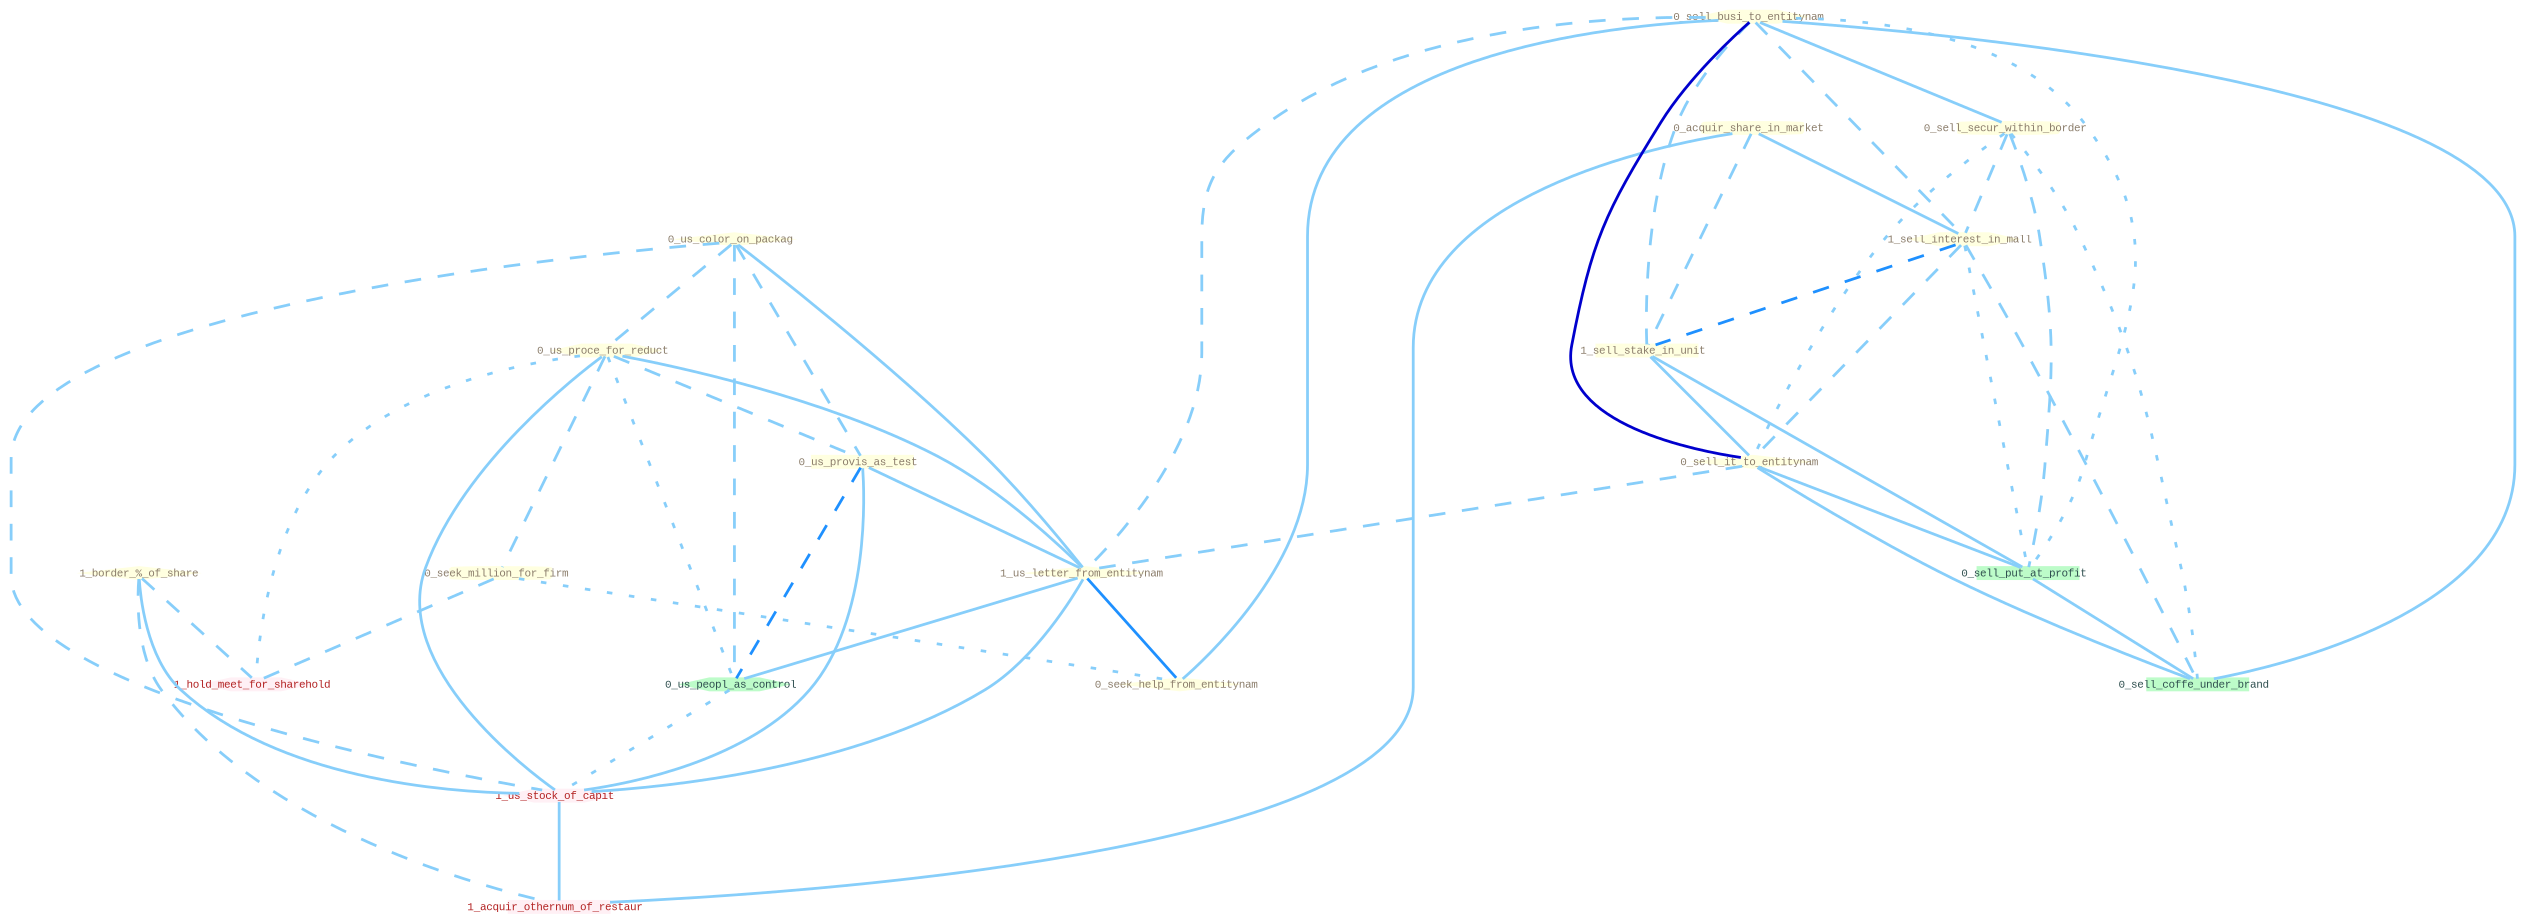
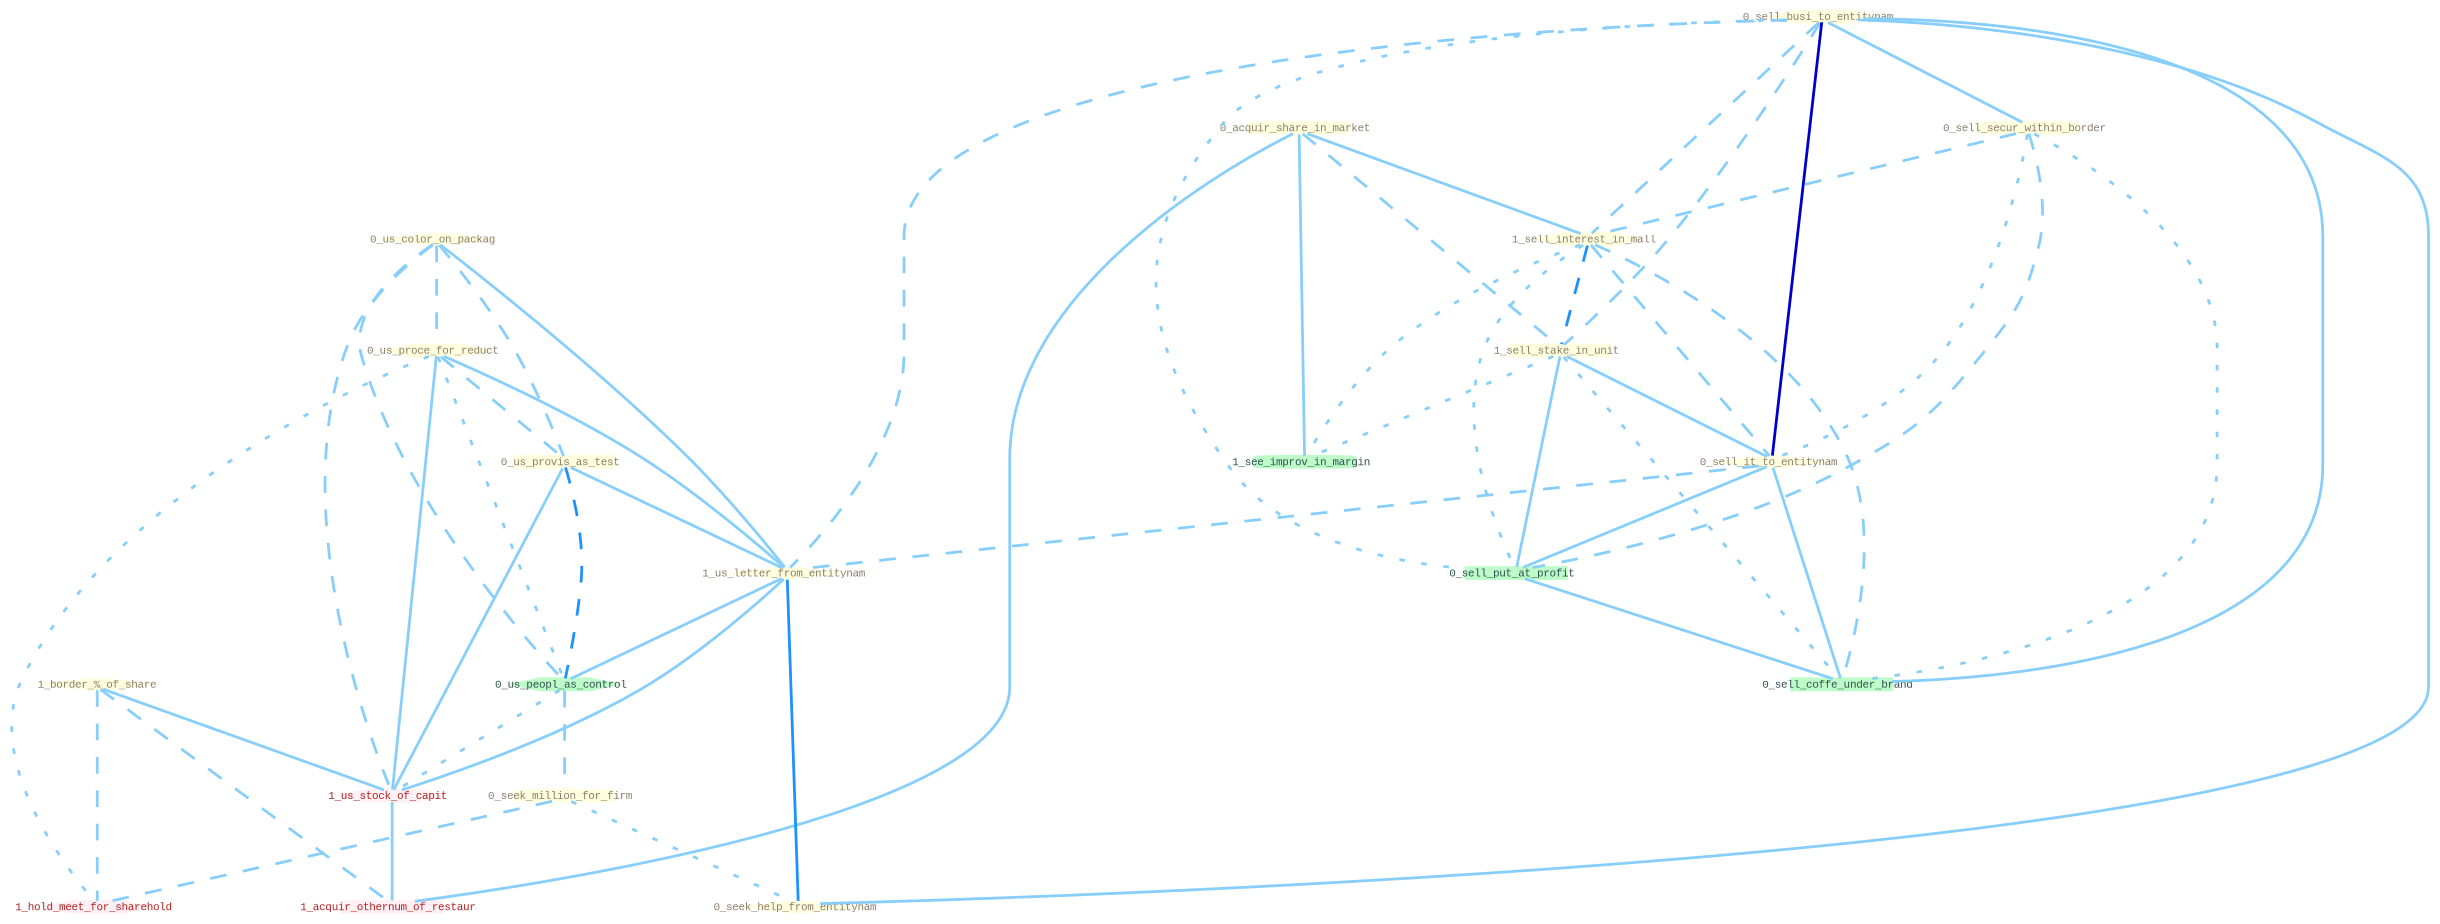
(554, 462) -> (565, 747)
none -> (1305, 462)
none -> (1722, 542)
